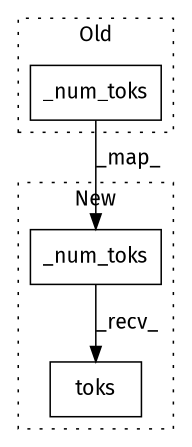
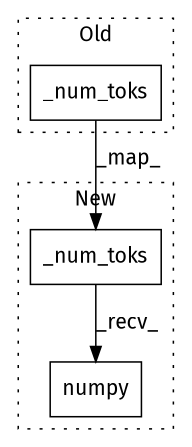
(96, 389) -> (96, 389)
